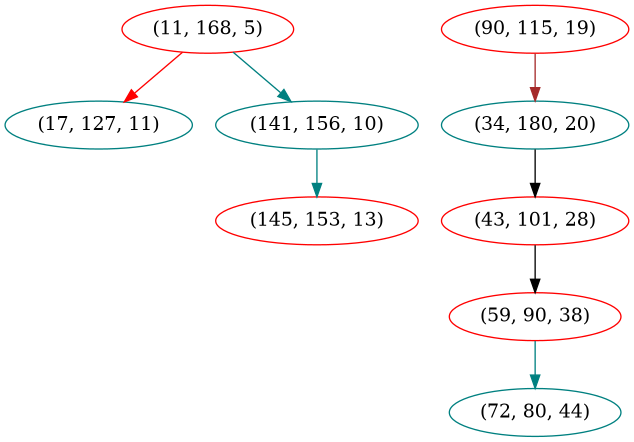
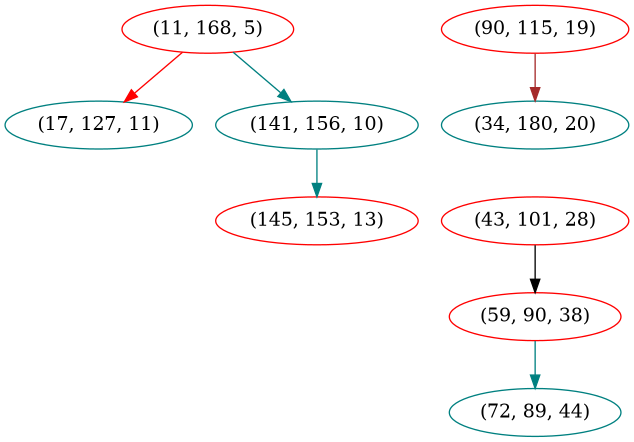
(535, 166) -> none
(535, 412) -> (535, 412)
